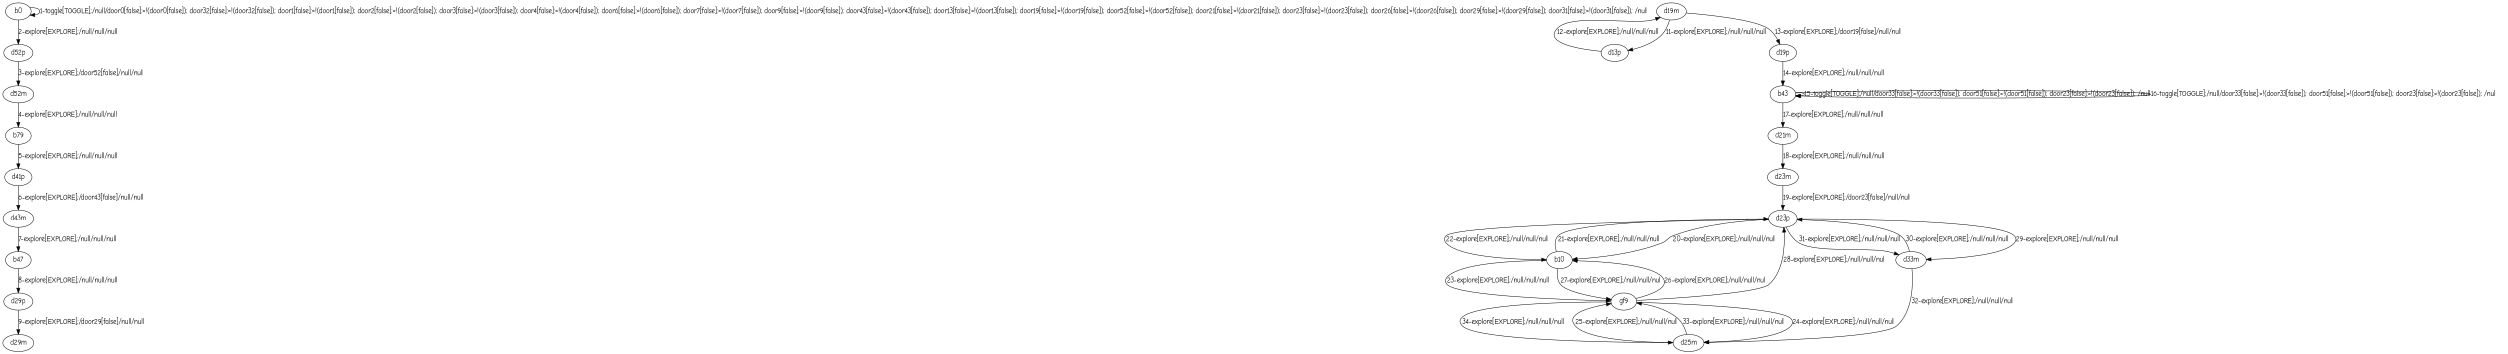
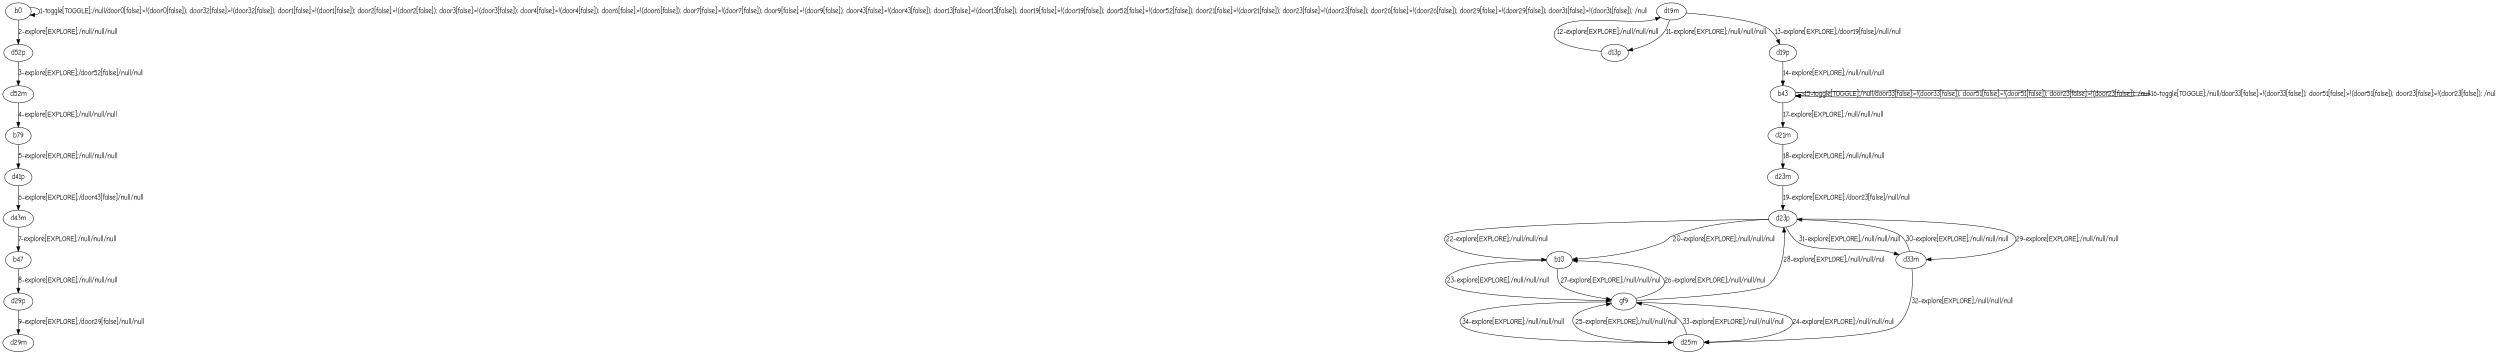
(1596, 226) -> none
